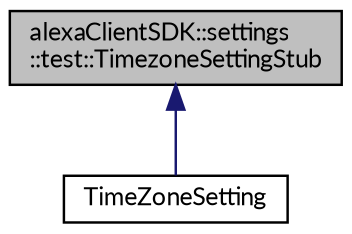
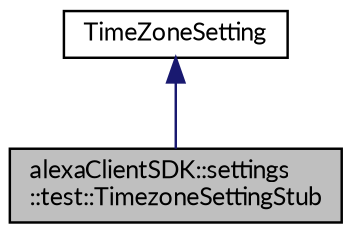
(176, 143) -> (176, 116)
